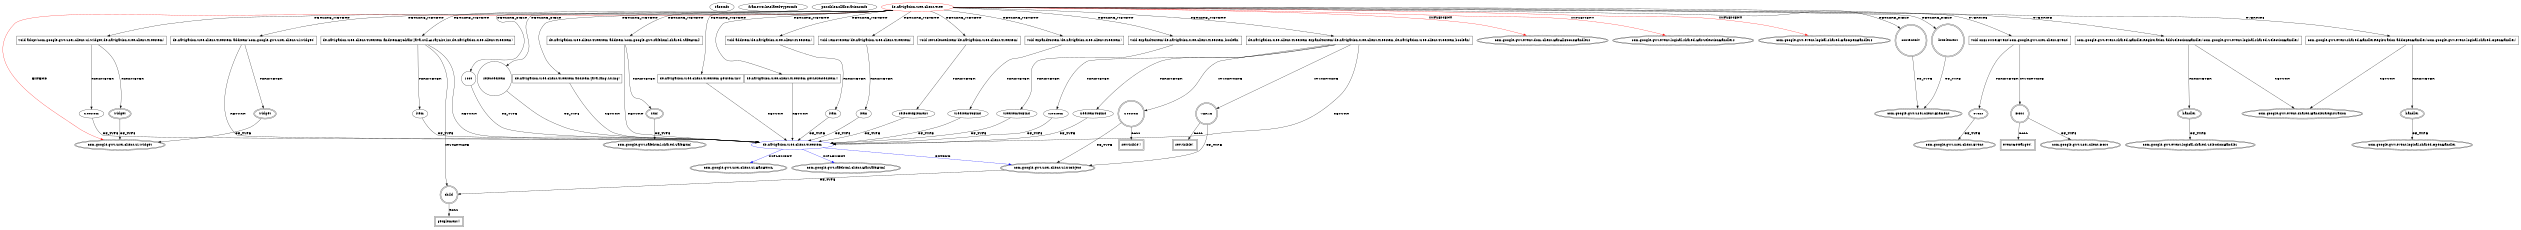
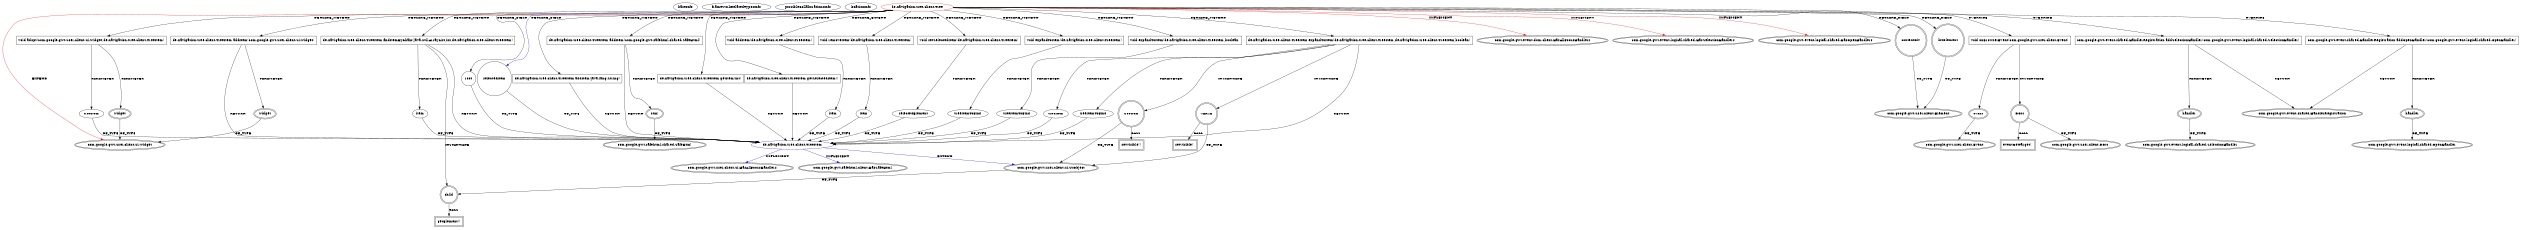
none -> (861, 7)
(681, 13) -> (681, 13)
(870, 18) -> (869, 18)
(738, 168) -> (732, 168)
